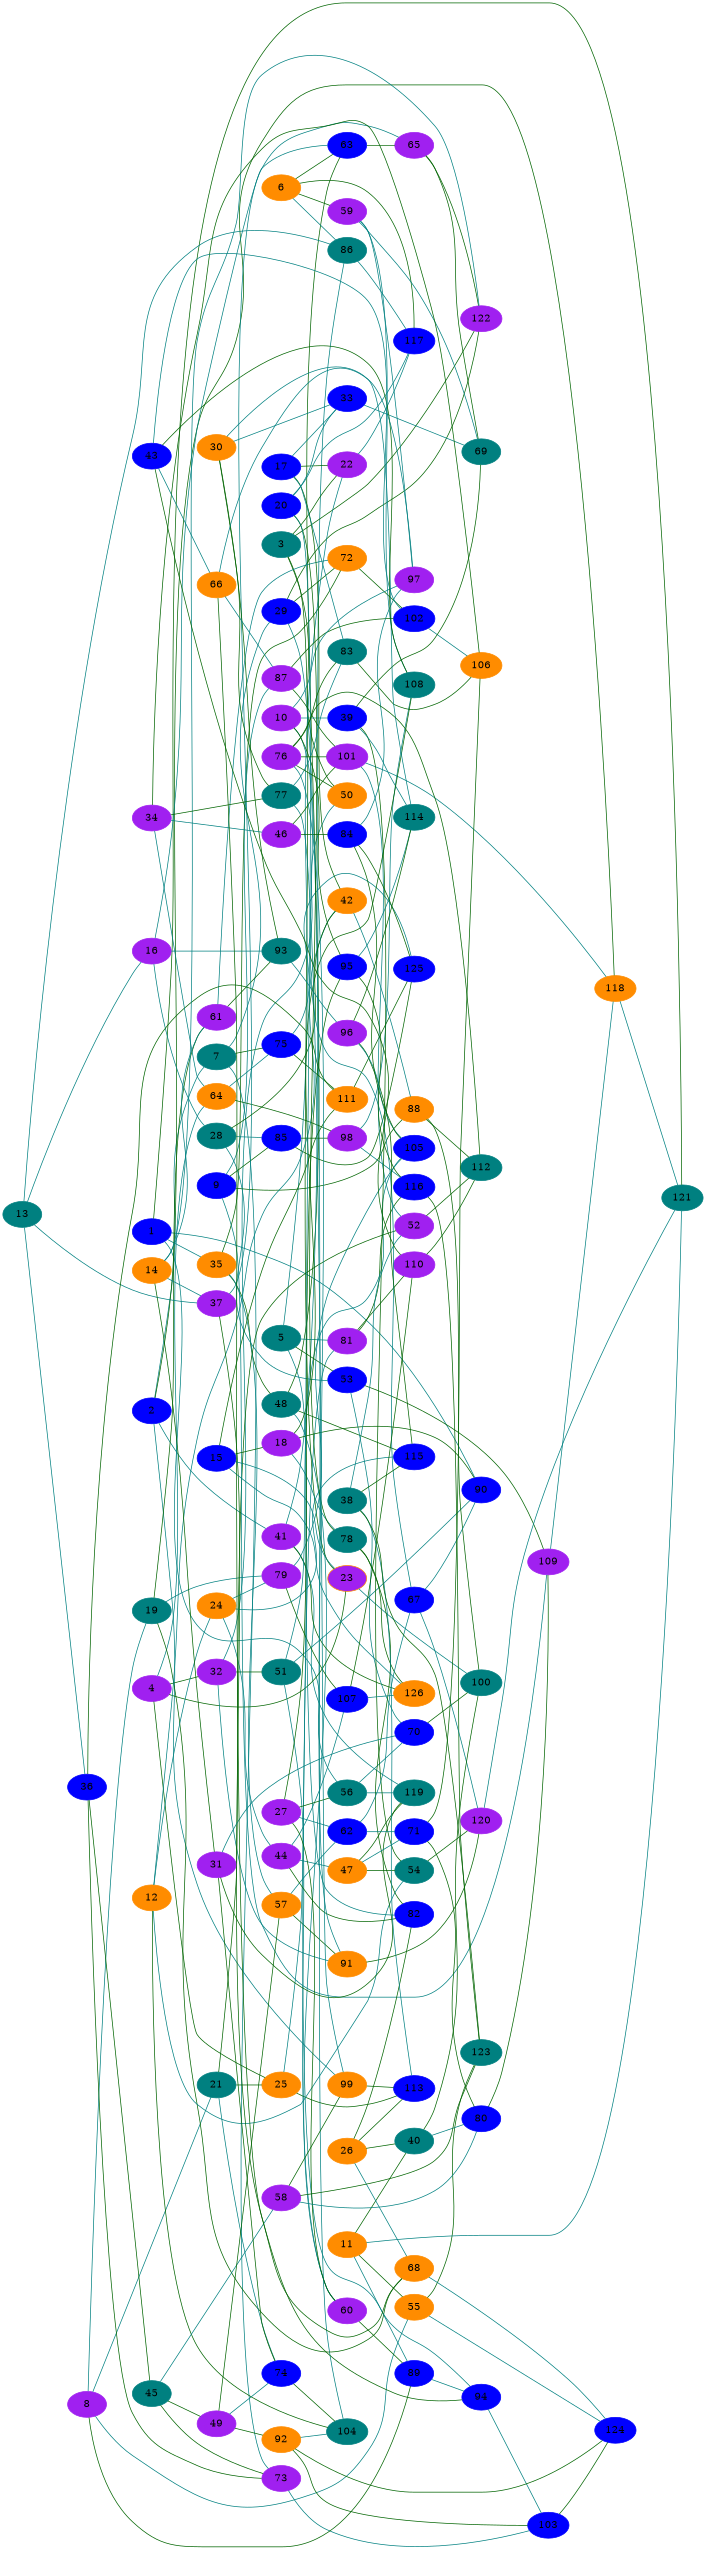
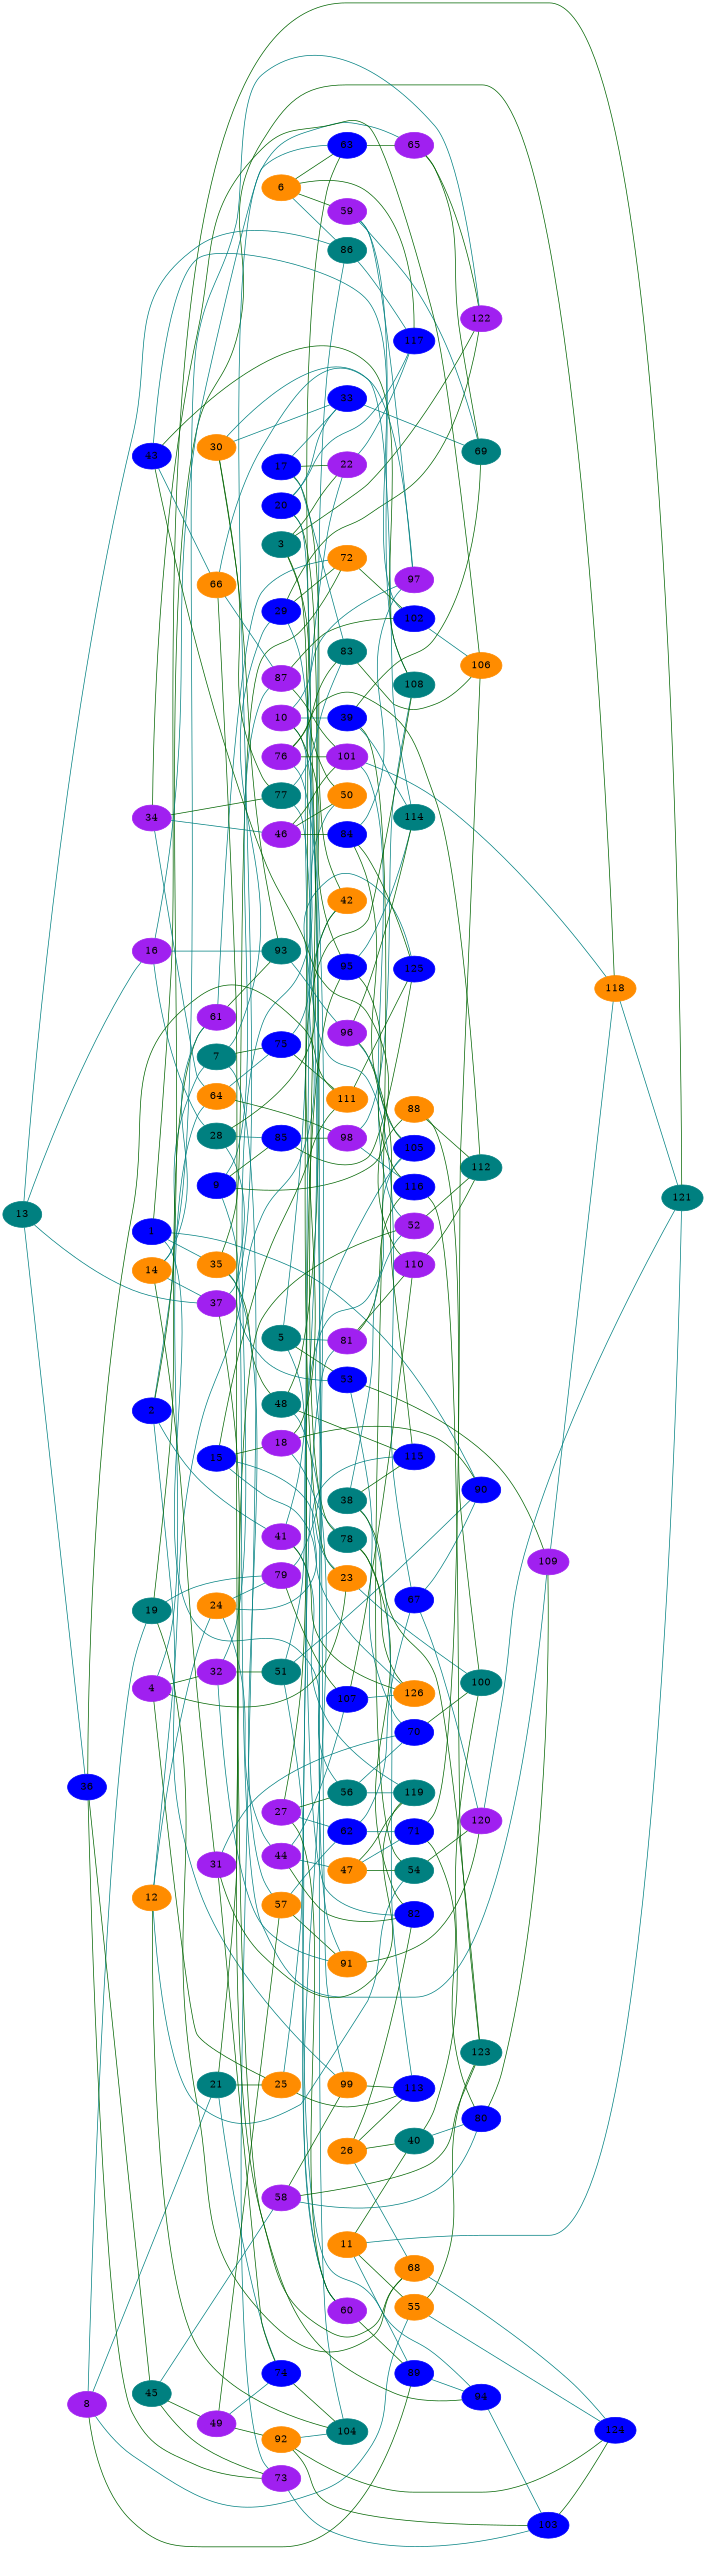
(314, 776) -> (314, 815)
(392, 1027) -> none
(347, 1578) -> (347, 1578)
